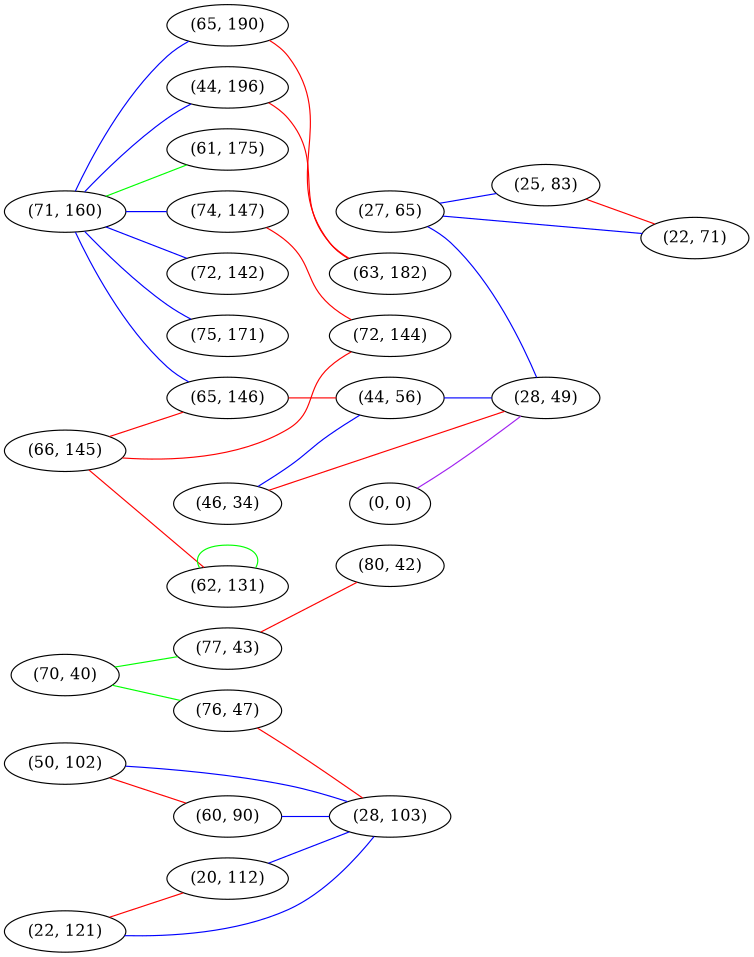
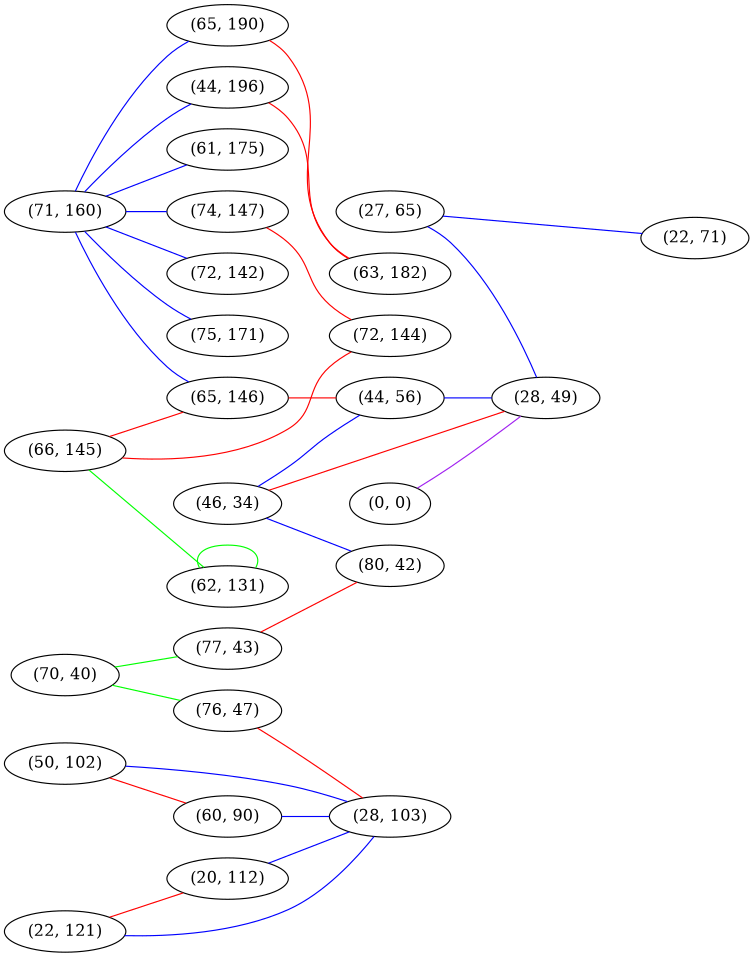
(146, 181) -> (146, 181)
(546, 185) -> none
(146, 519) -> (146, 519)
none -> (309, 535)
